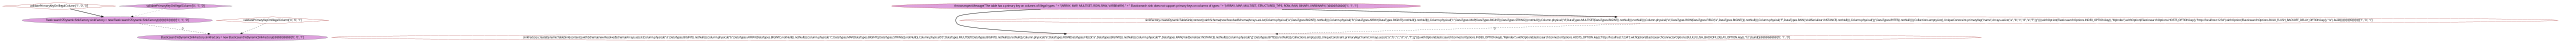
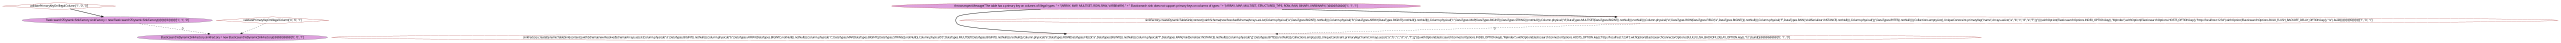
(176, 6) -> none
